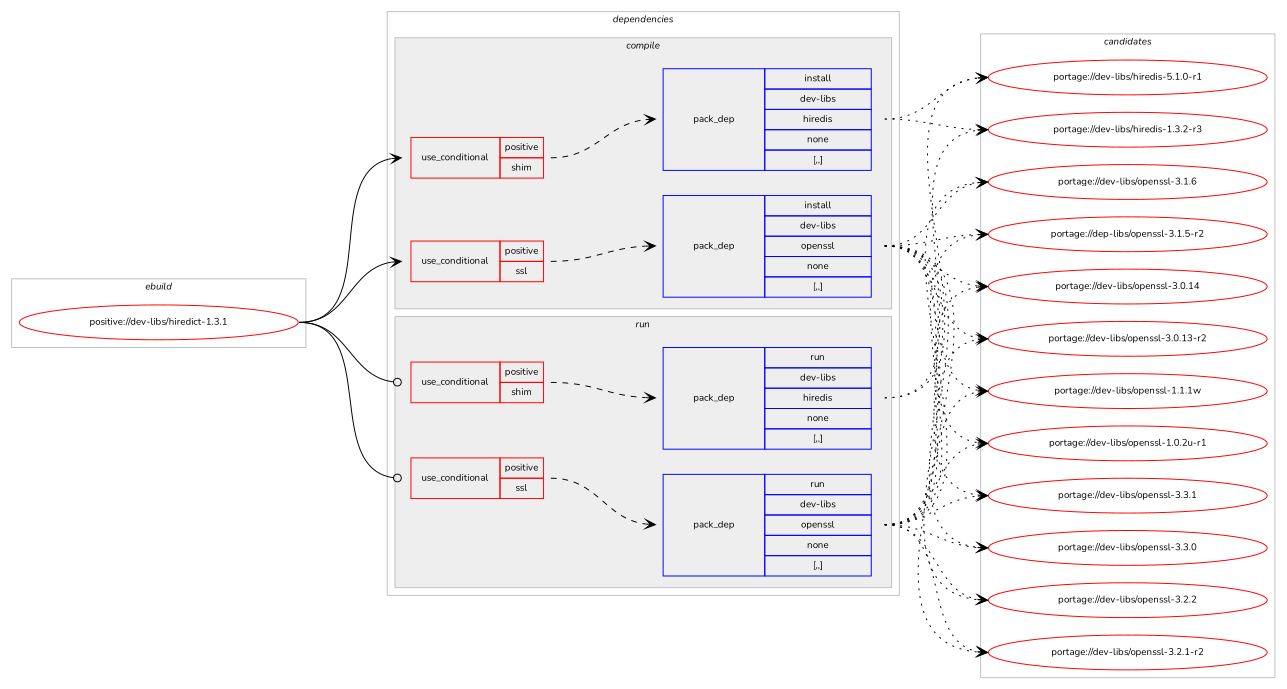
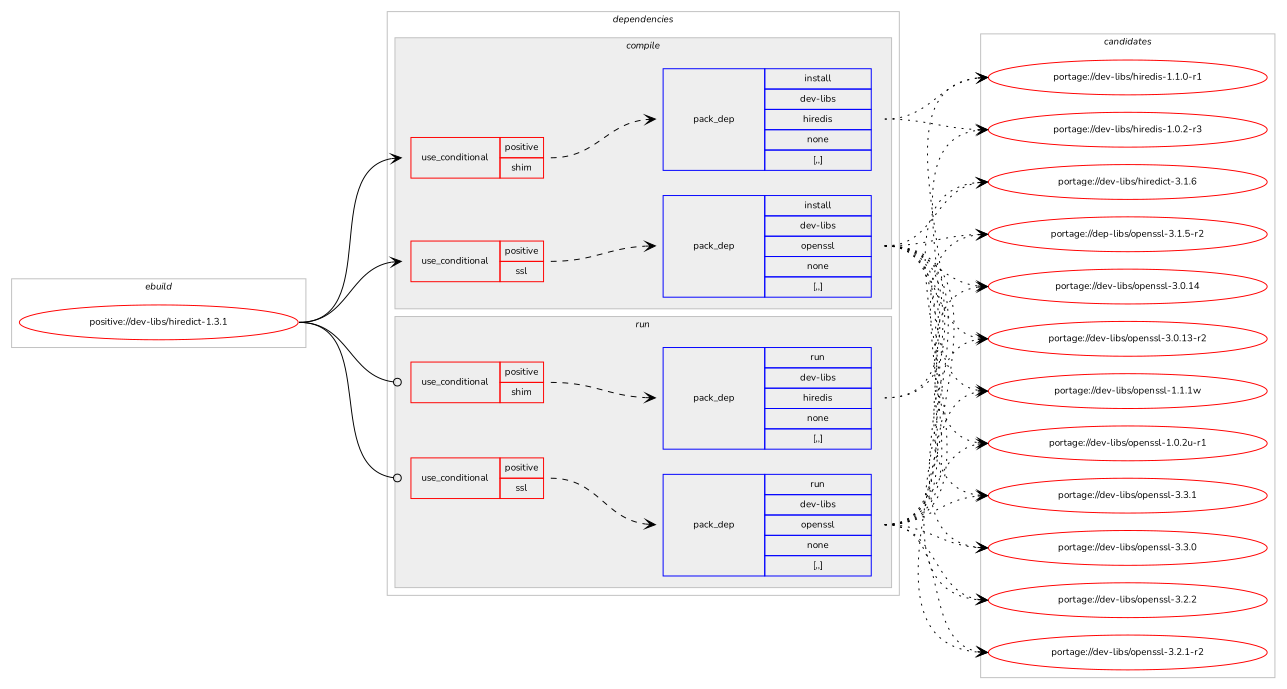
(1128, 77) -> (1128, 77)
(1128, 130) -> (1128, 130)
(1128, 182) -> (1128, 182)
